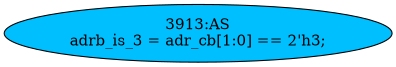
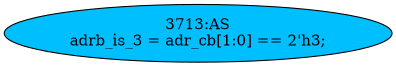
(198, 33) -> (198, 33)
